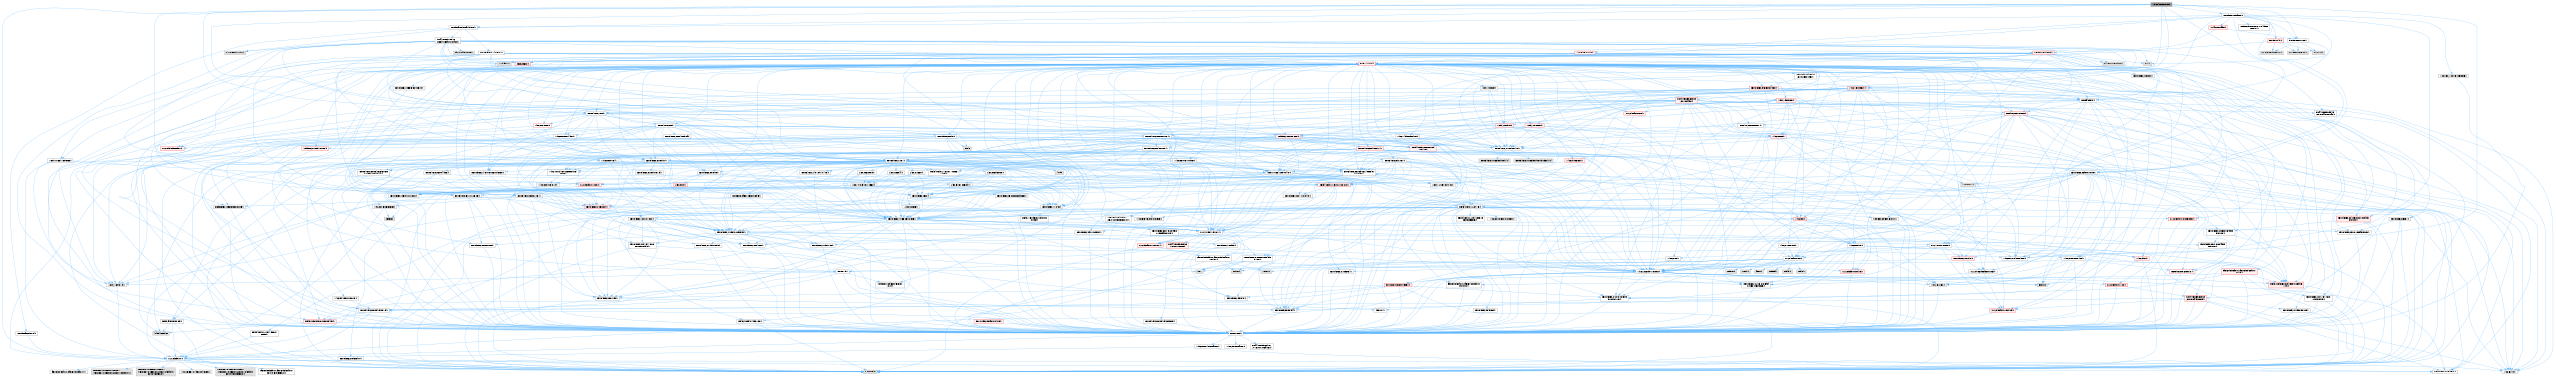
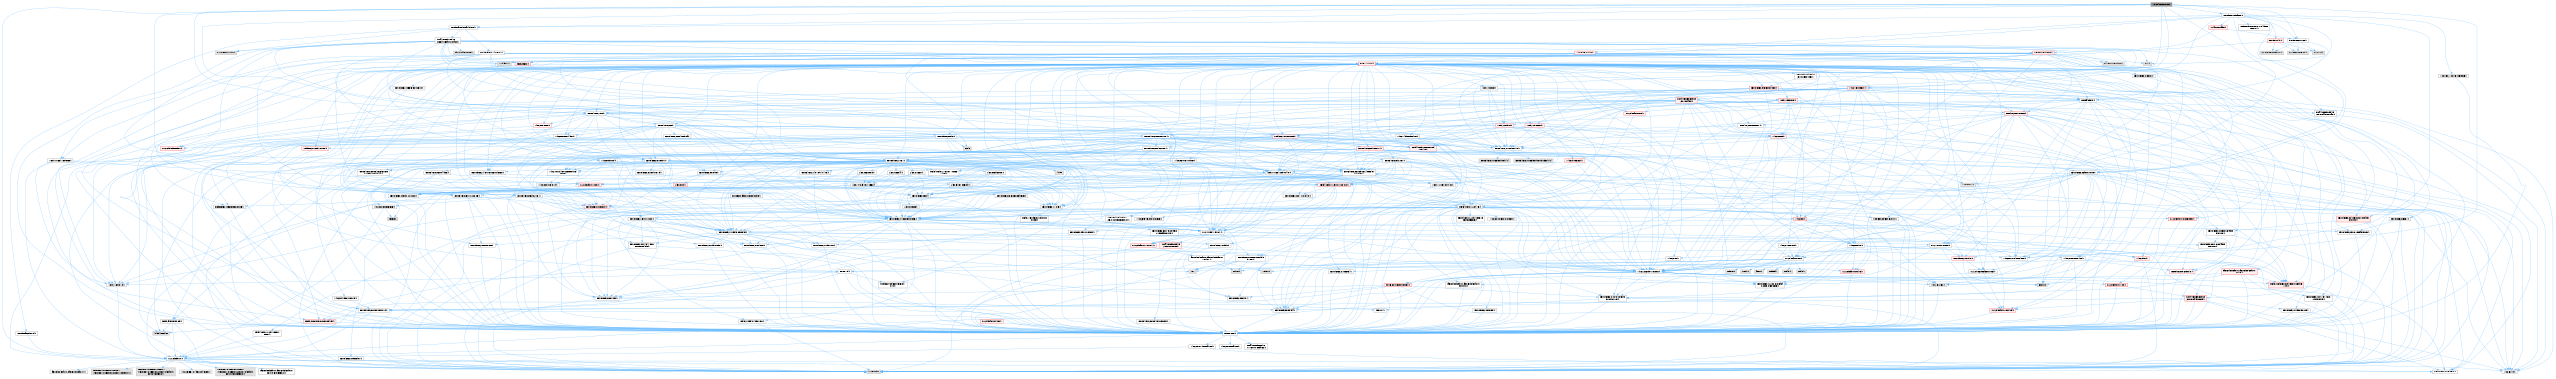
(989, 321) -> (992, 321)
